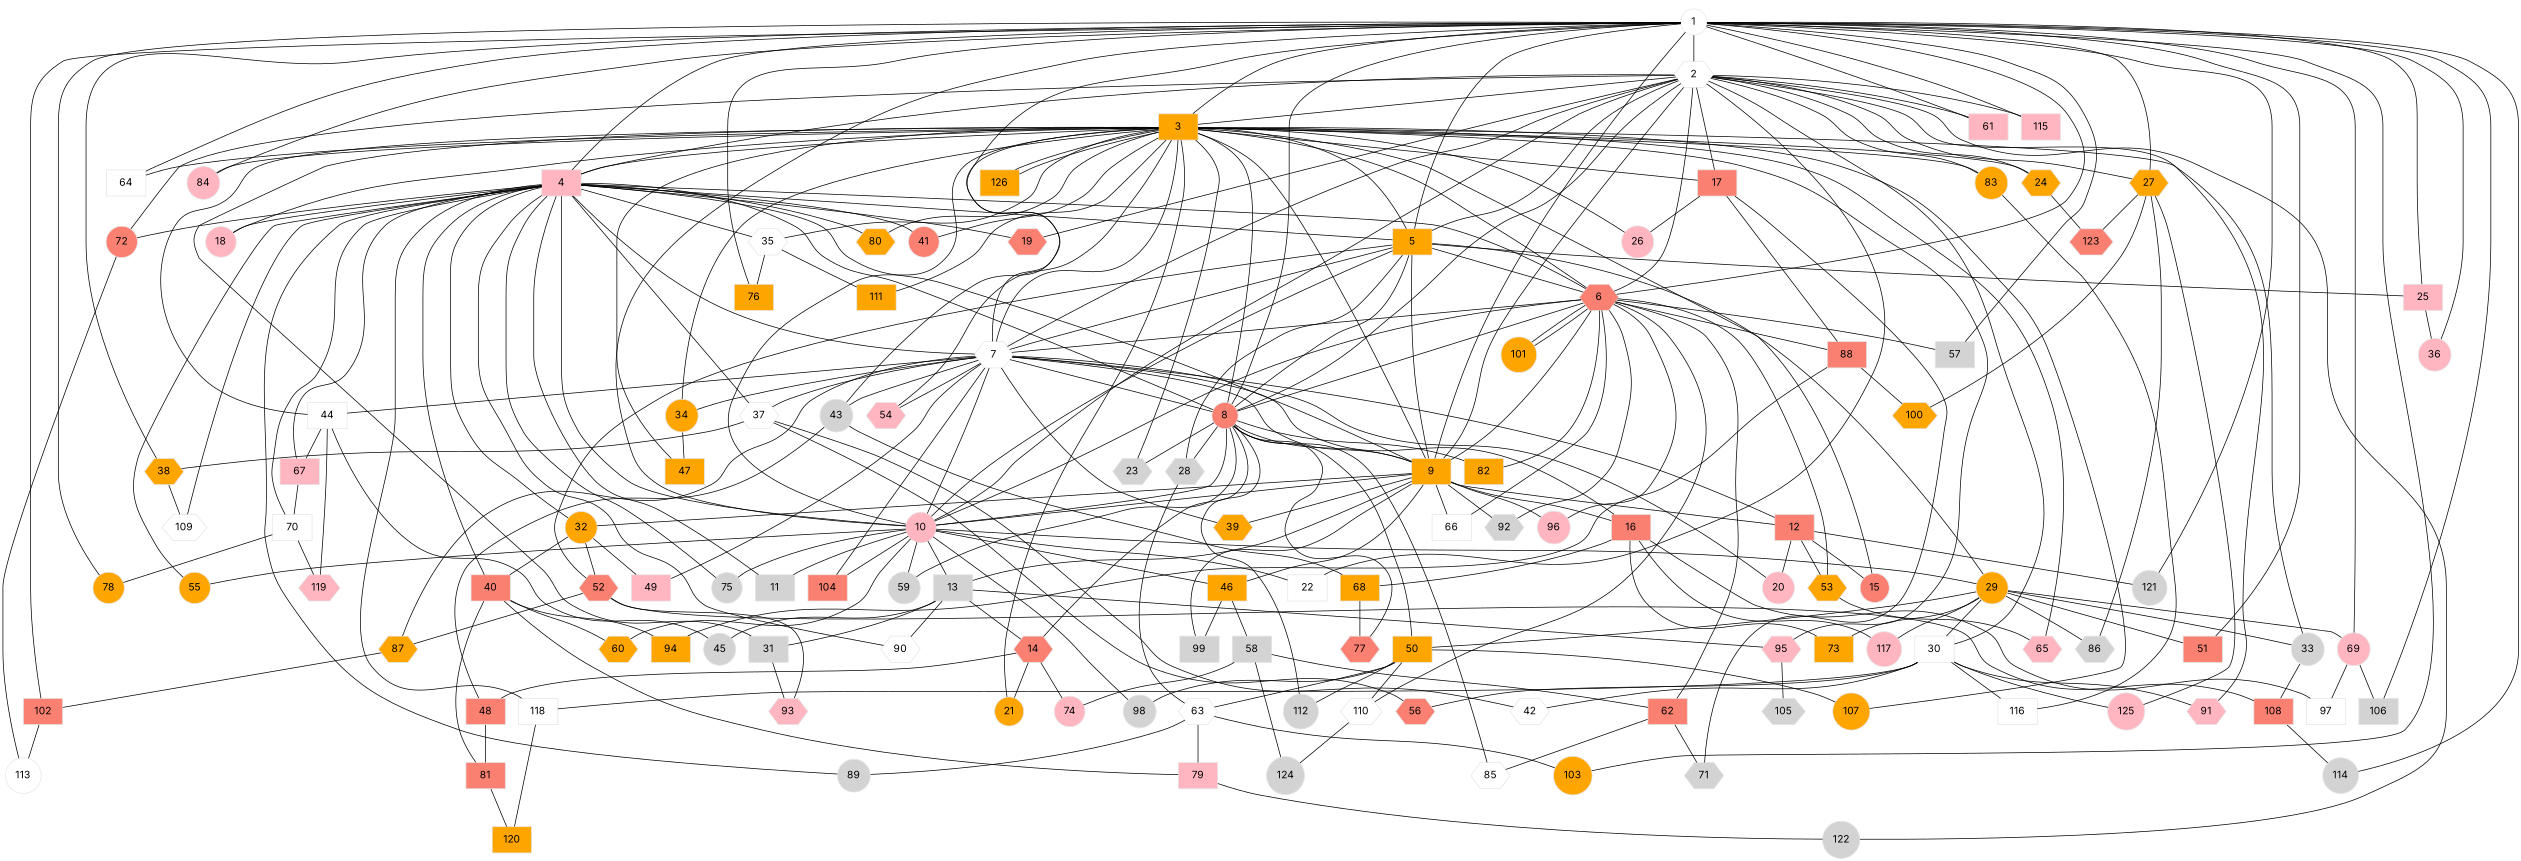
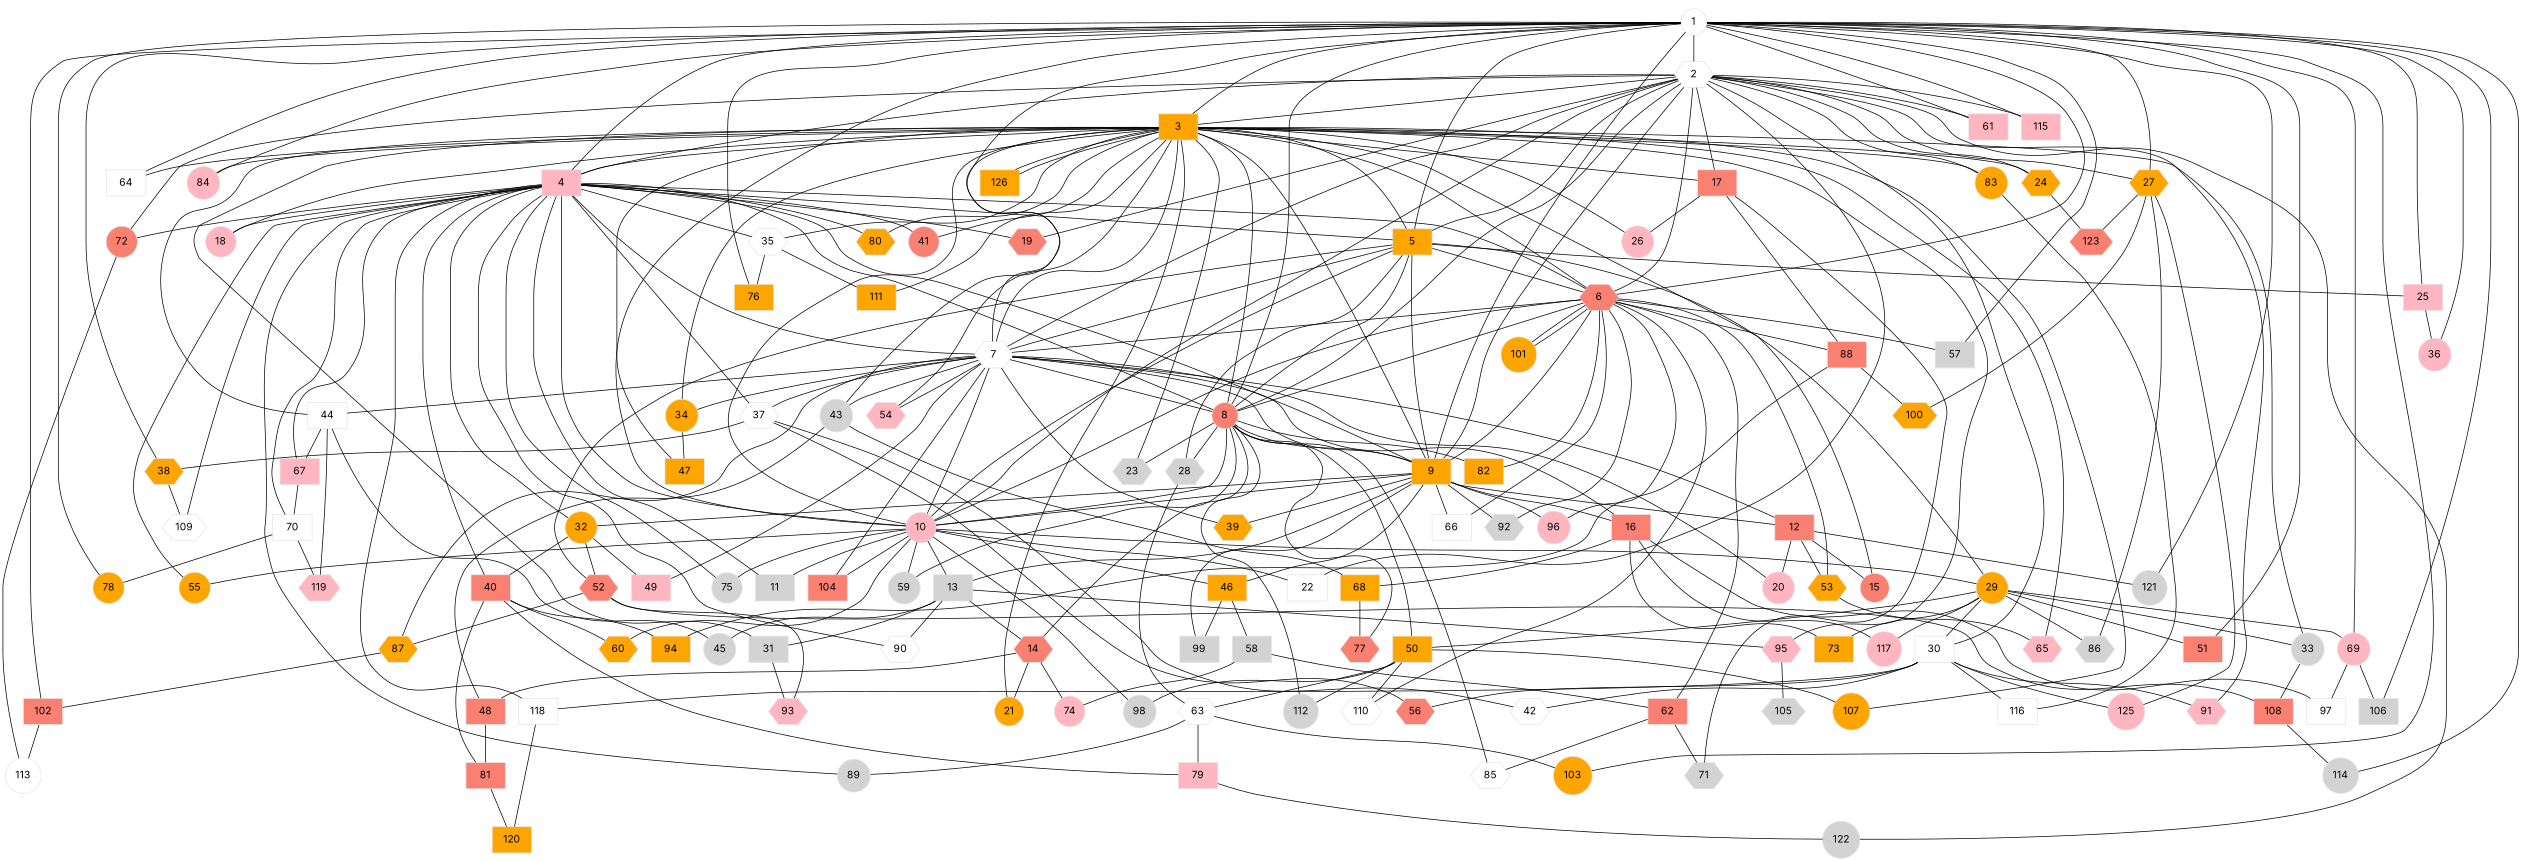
(1286, 776) -> none
